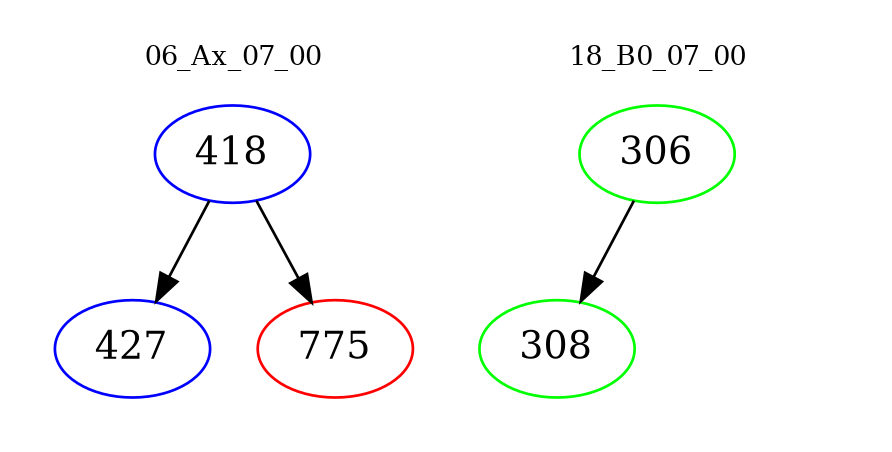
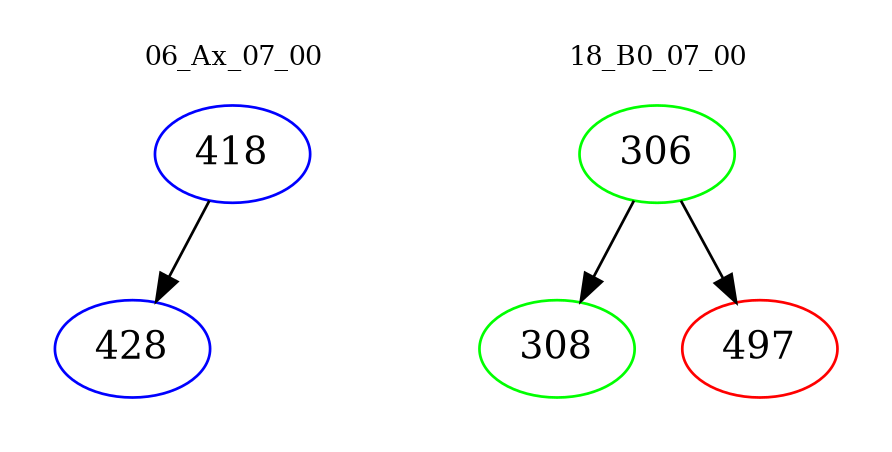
(133, 349) -> (133, 349)
(335, 349) -> none
none -> (760, 349)
